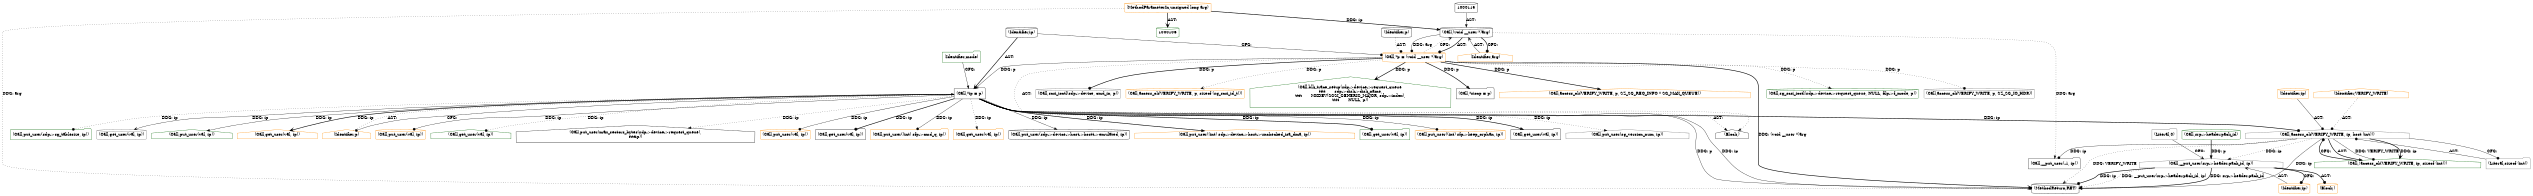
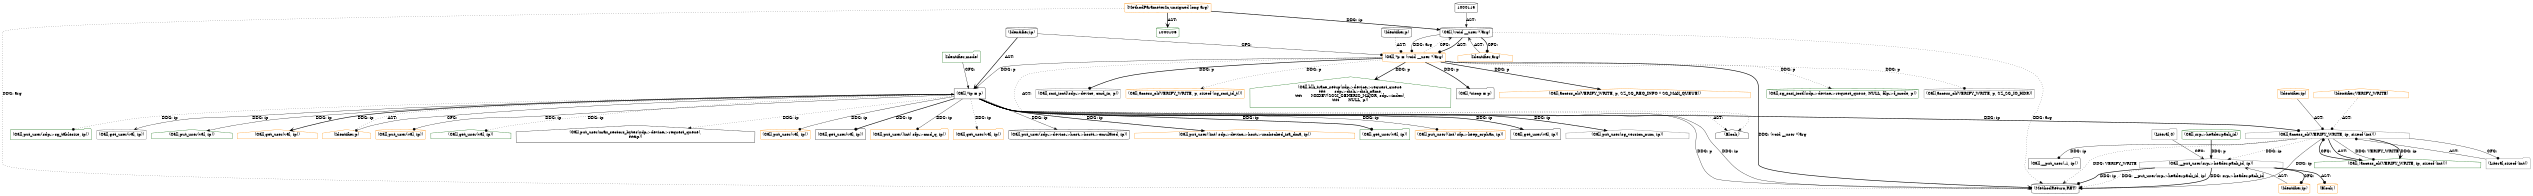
(1828, 36) -> (1826, 42)
(1291, 115) -> (1291, 115)
(2327, 135) -> (2327, 135)
